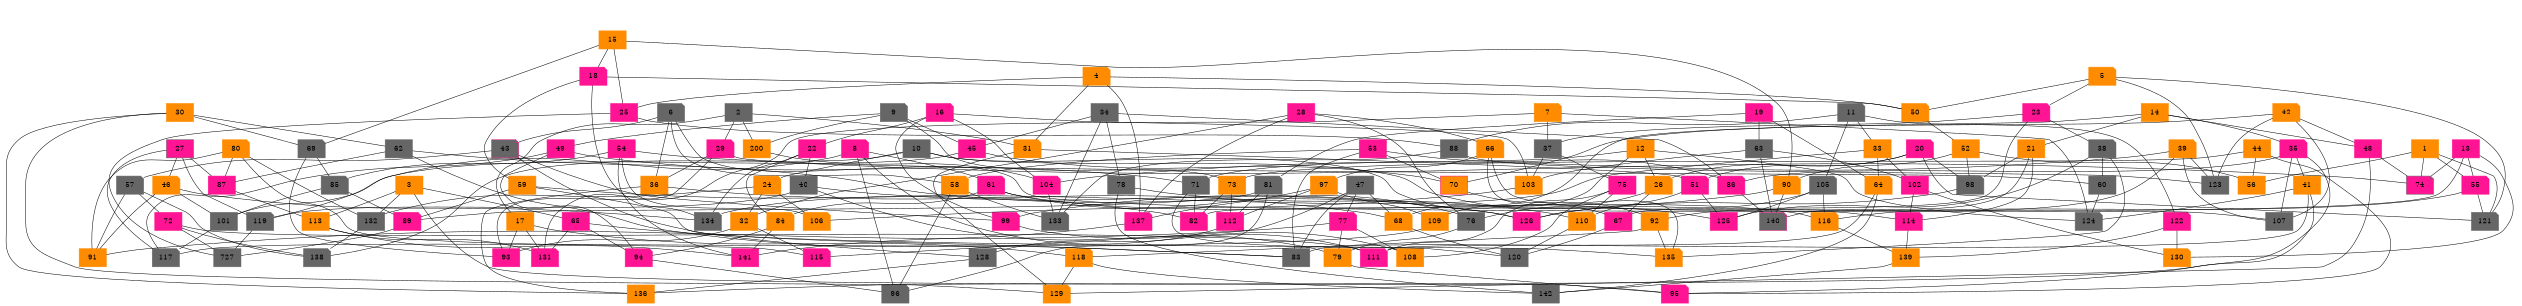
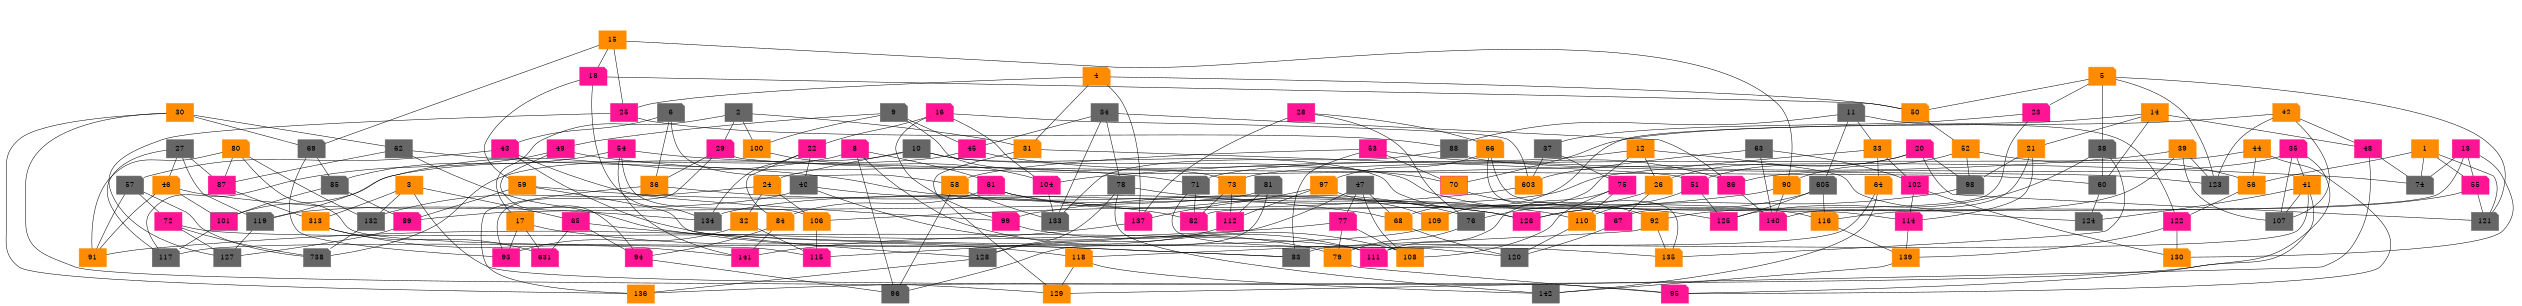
(1548, 113) -> none
(1759, 113) -> none
(2072, 132) -> (2102, 113)
(2252, 133) -> (2129, 149)
(180, 149) -> (180, 149)
(505, 149) -> (505, 149)
(757, 149) -> (757, 149)
(1049, 157) -> none
(1529, 185) -> (1529, 185)
(1823, 185) -> (1823, 185)
(2420, 185) -> (2420, 185)
none -> (2224, 199)
(1456, 210) -> (2293, 203)
(1320, 218) -> (1376, 224)
(224, 221) -> (224, 221)
(316, 221) -> (316, 221)
(1773, 221) -> (1773, 221)
none -> (1080, 226)
none -> (817, 240)
(227, 258) -> (227, 258)
(317, 258) -> (317, 258)
(545, 258) -> (545, 258)
